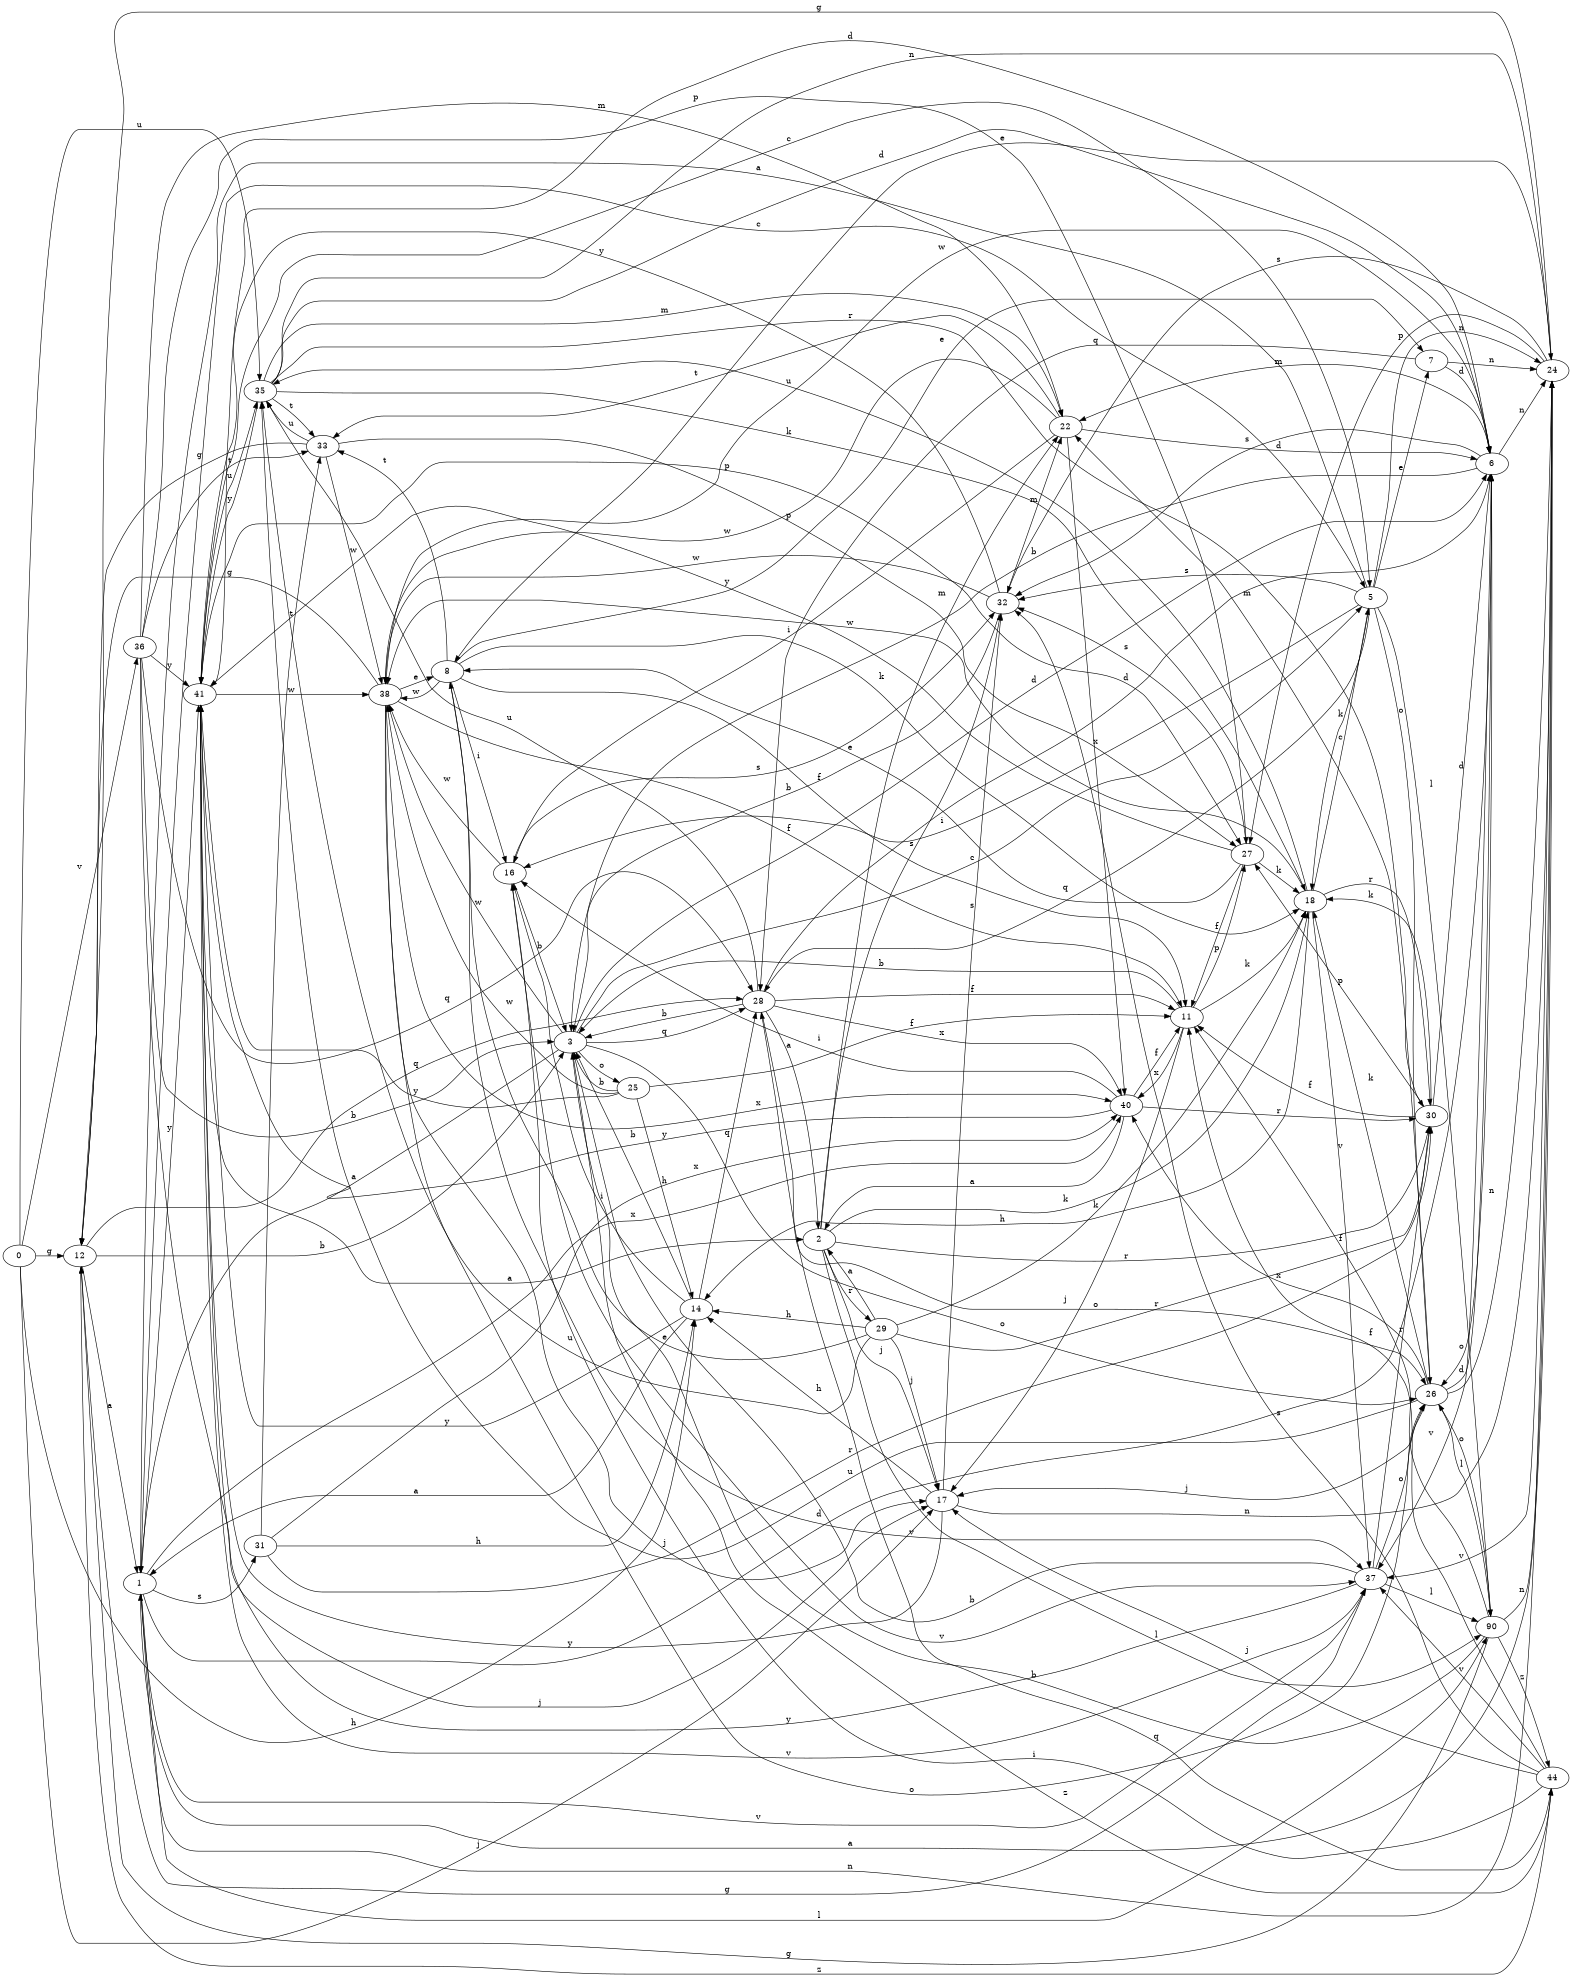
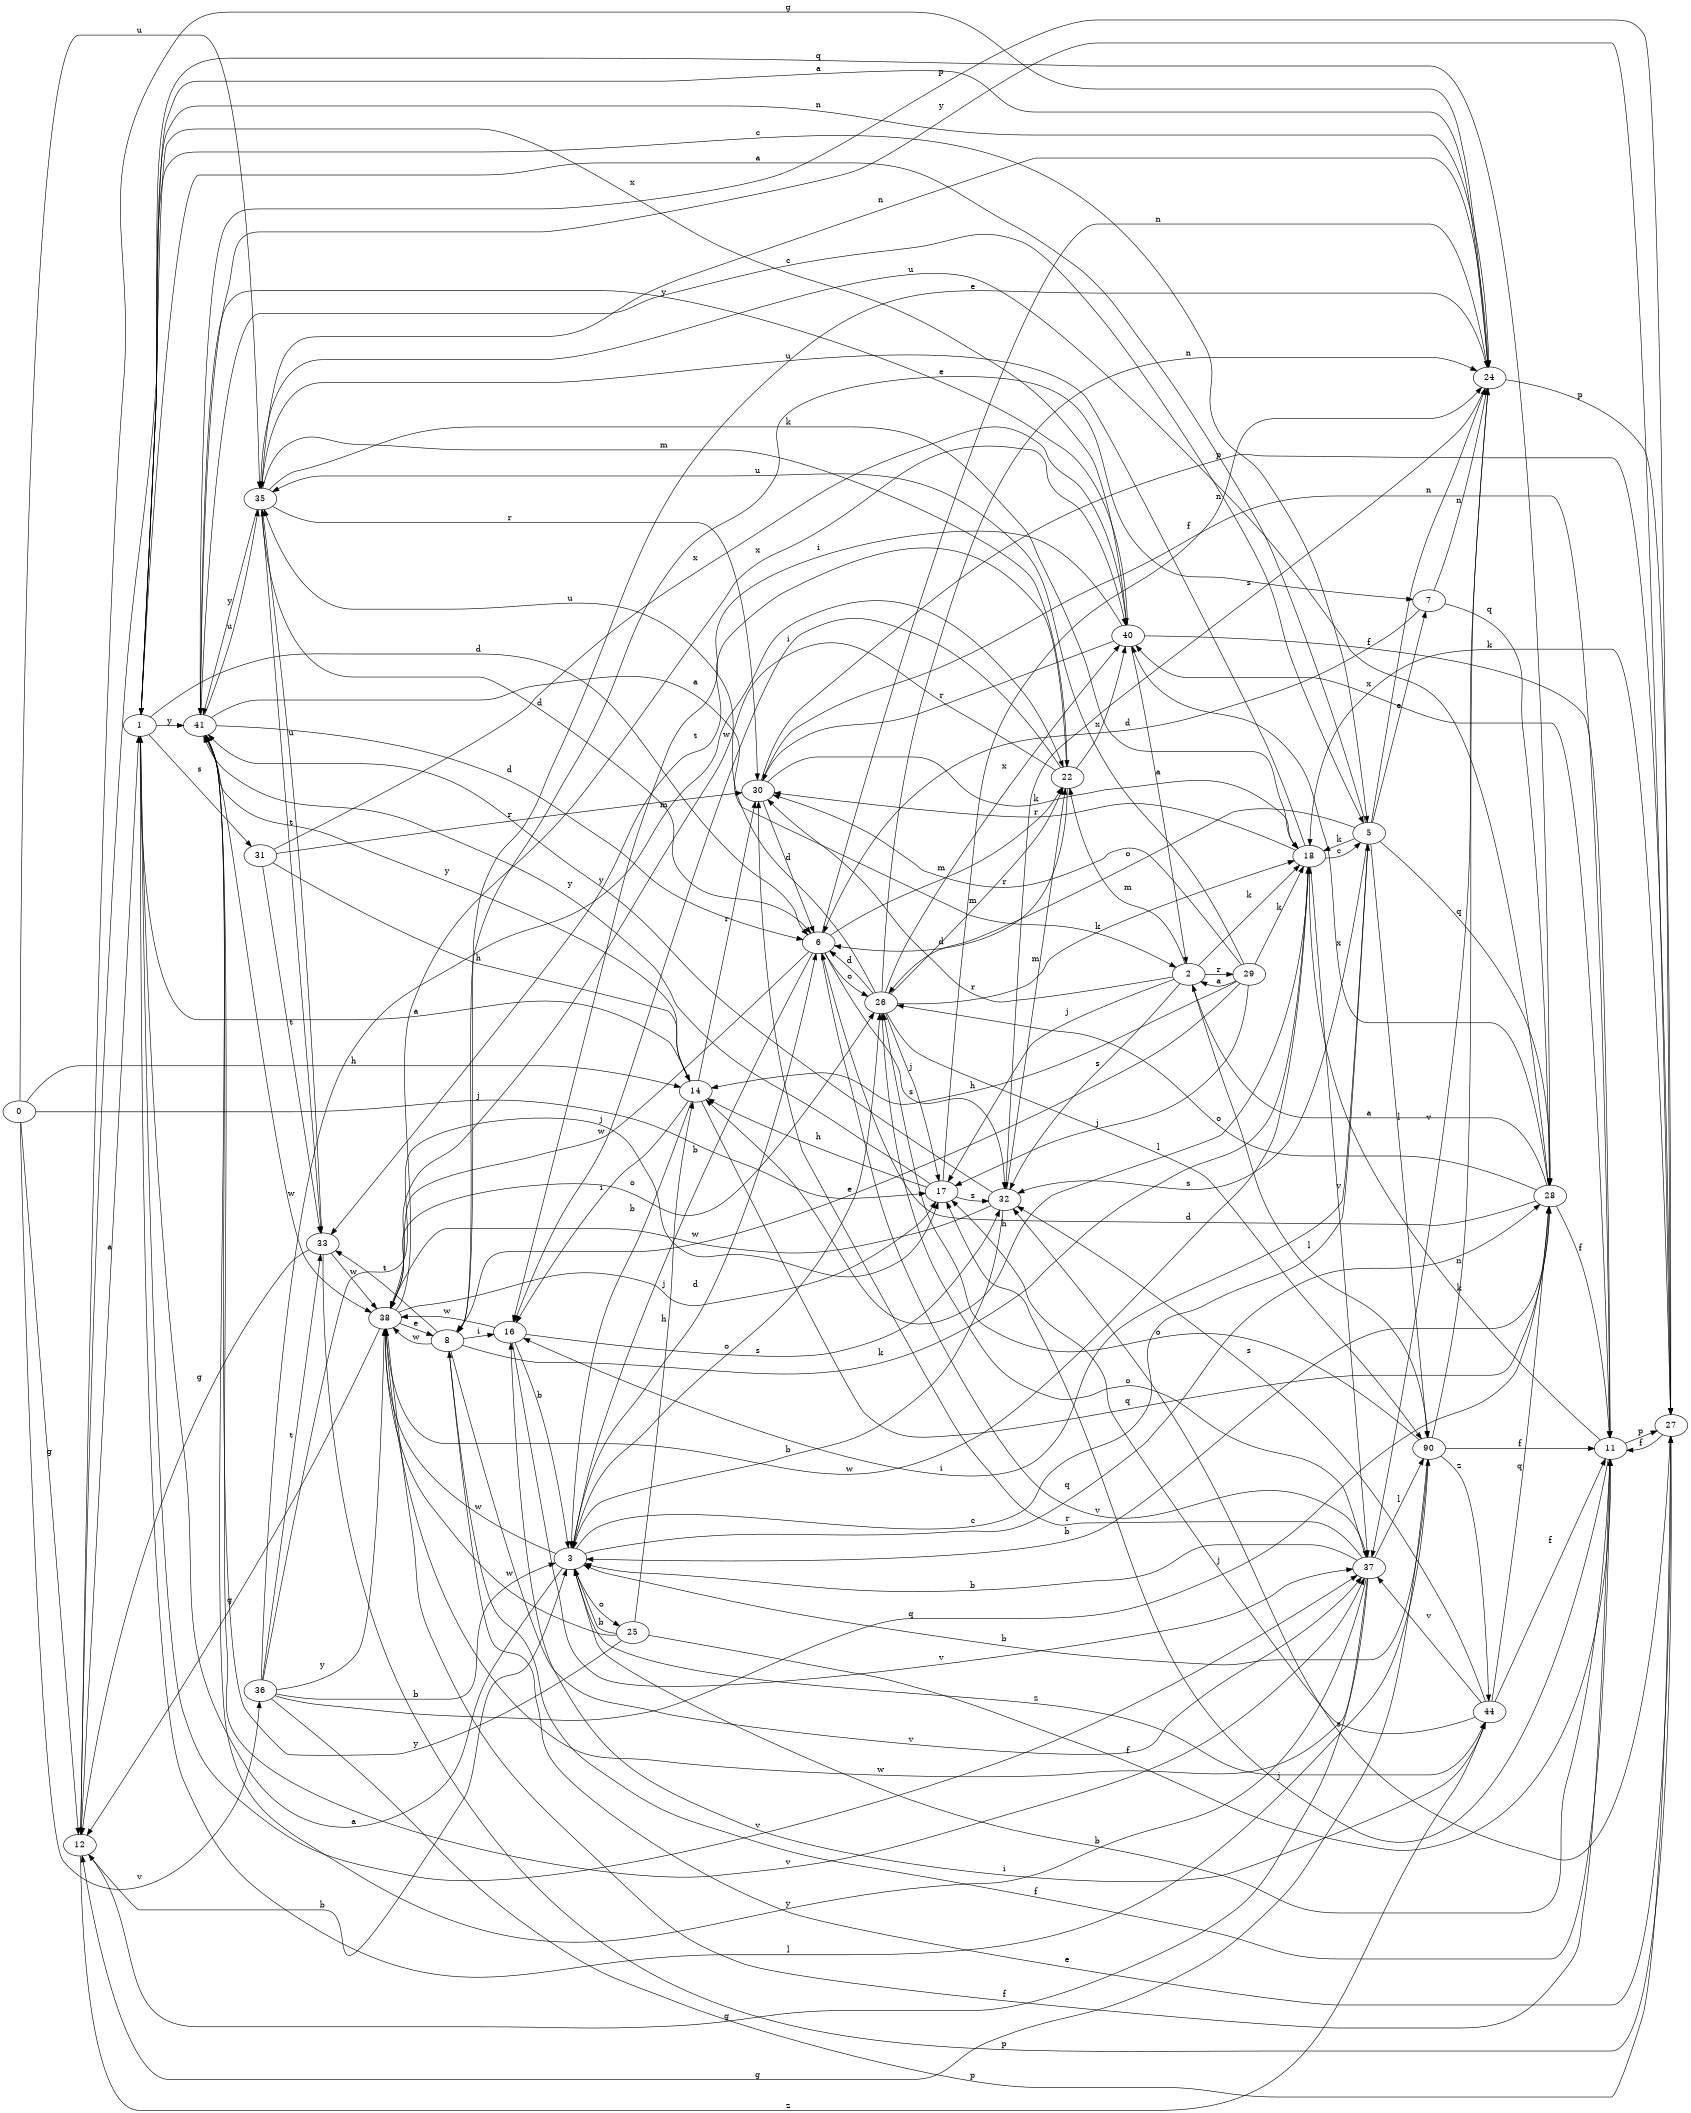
(171, 672) -> (375, 1541)
none -> (726, 944)
none -> (801, 1772)
